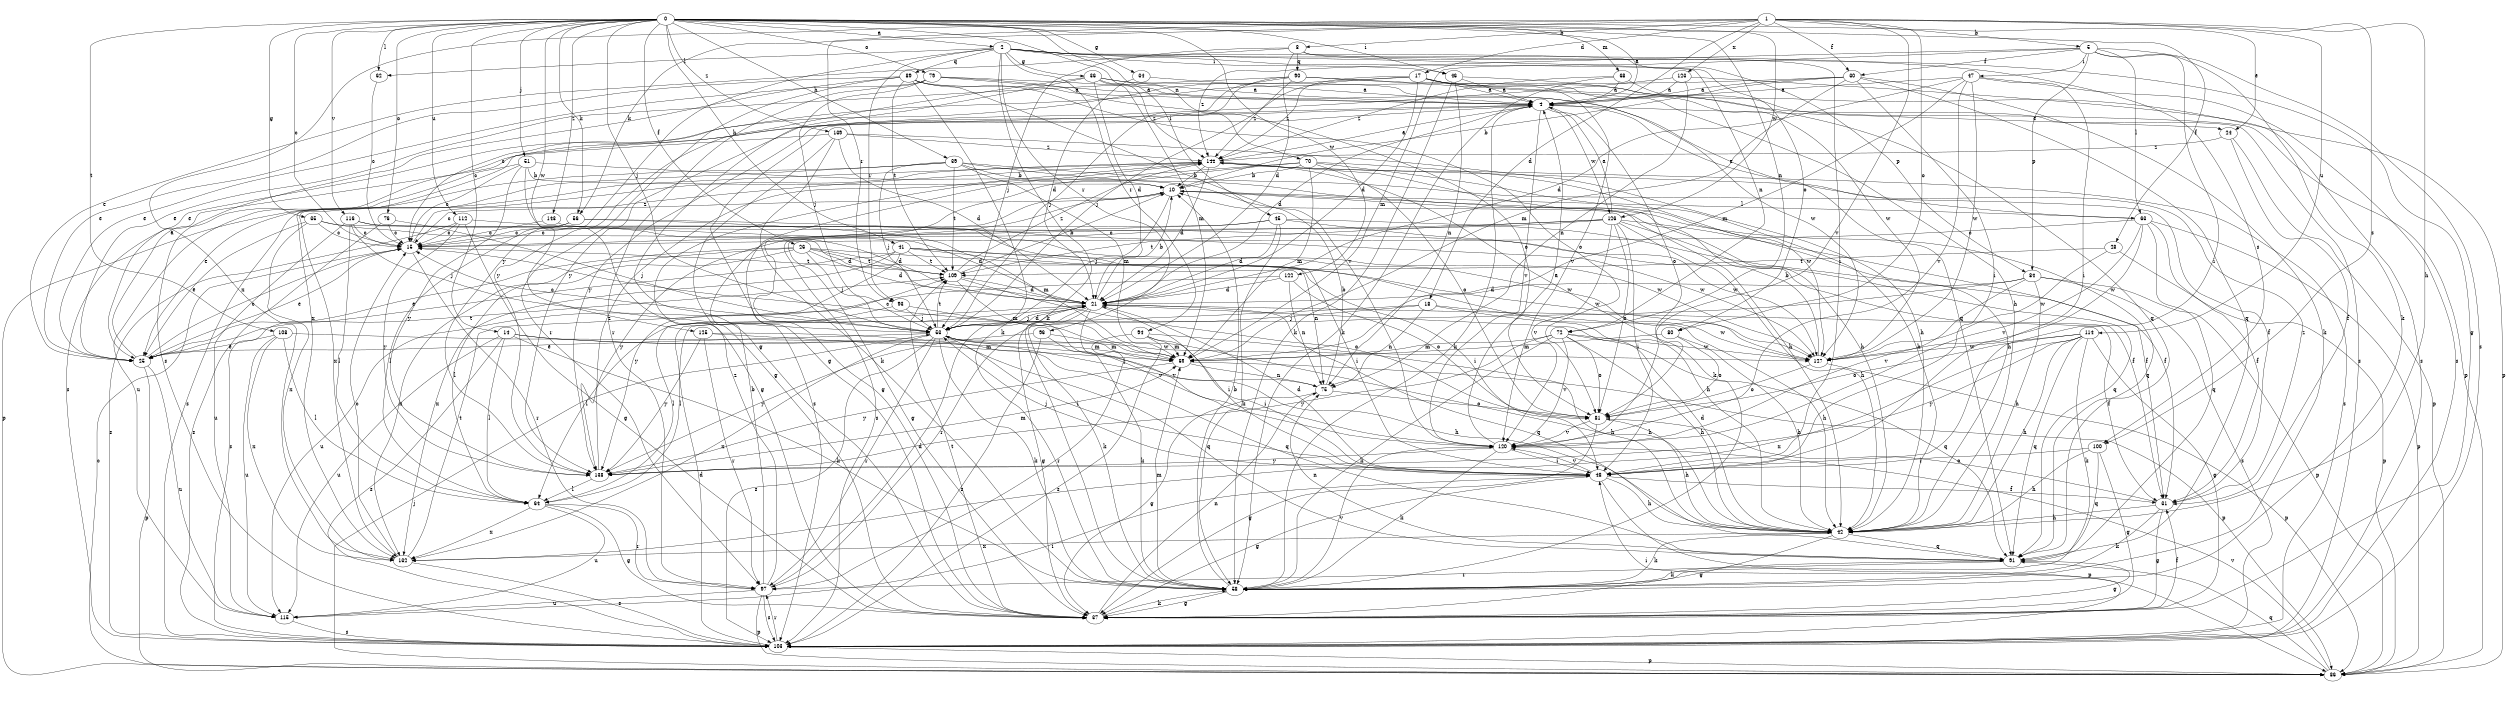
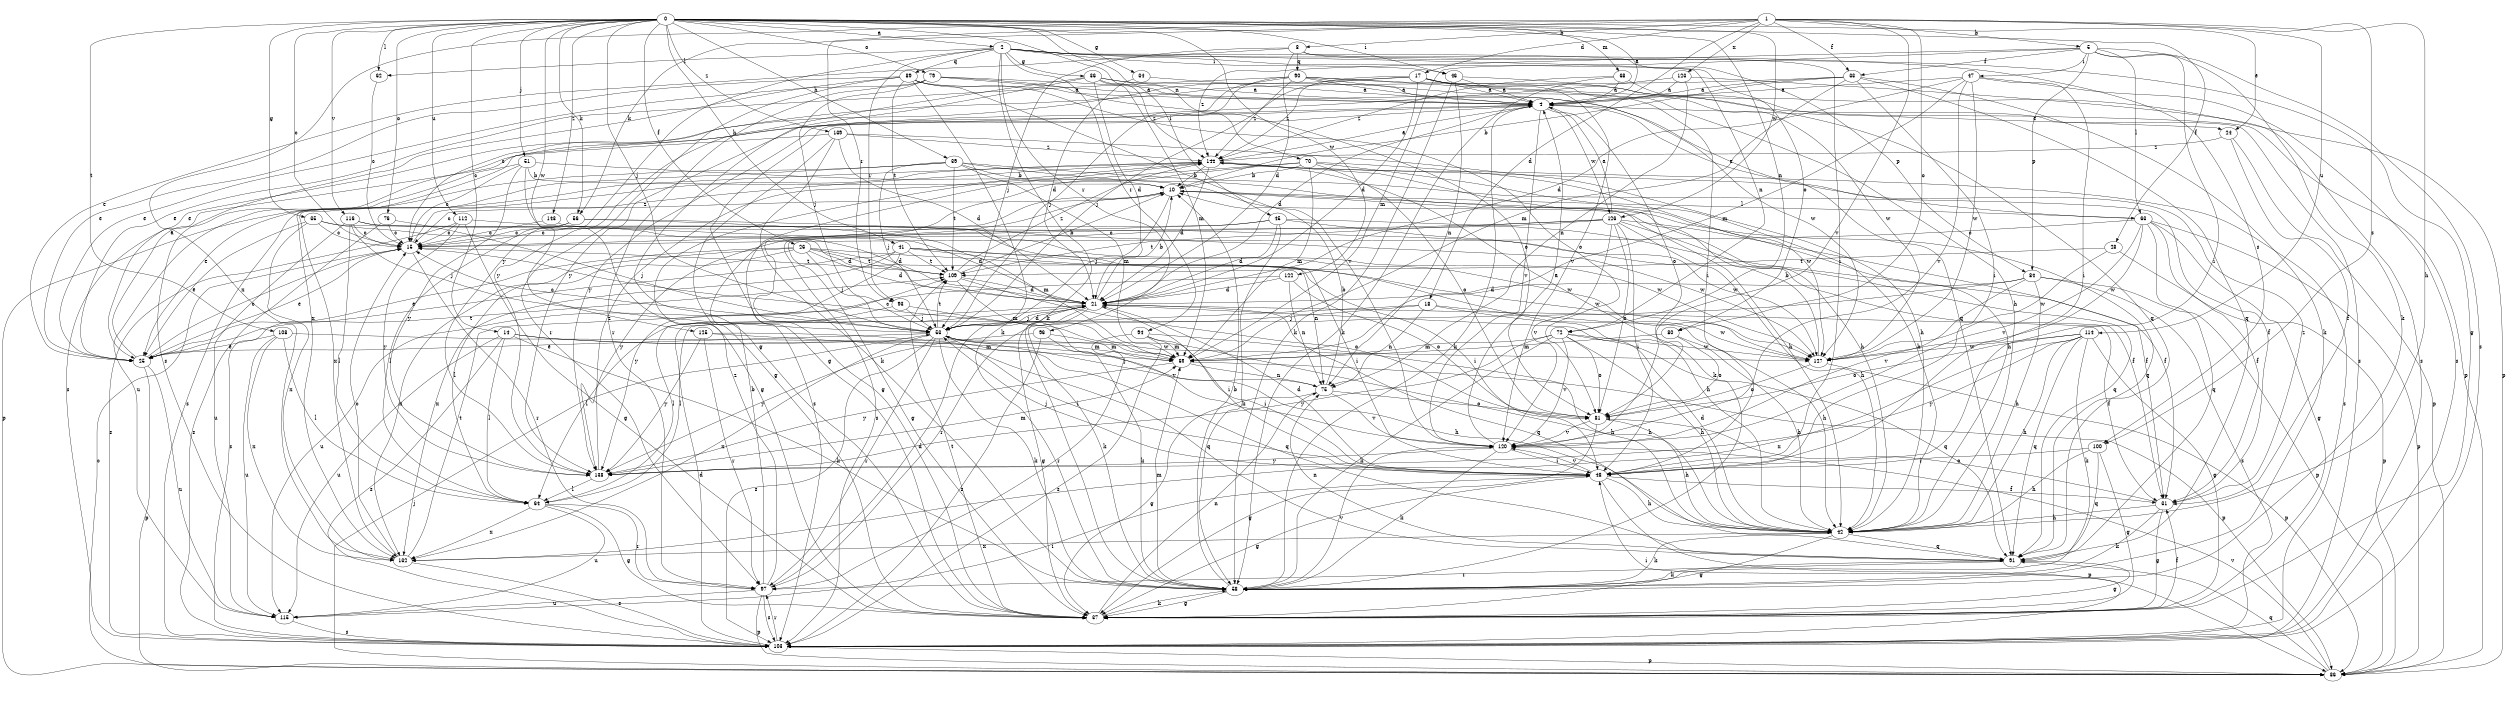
(1852, 76) -> (1852, 76)
none -> (1400, 93)
none -> (1712, 157)
(1261, 415) -> (1383, 432)
none -> (2221, 587)
